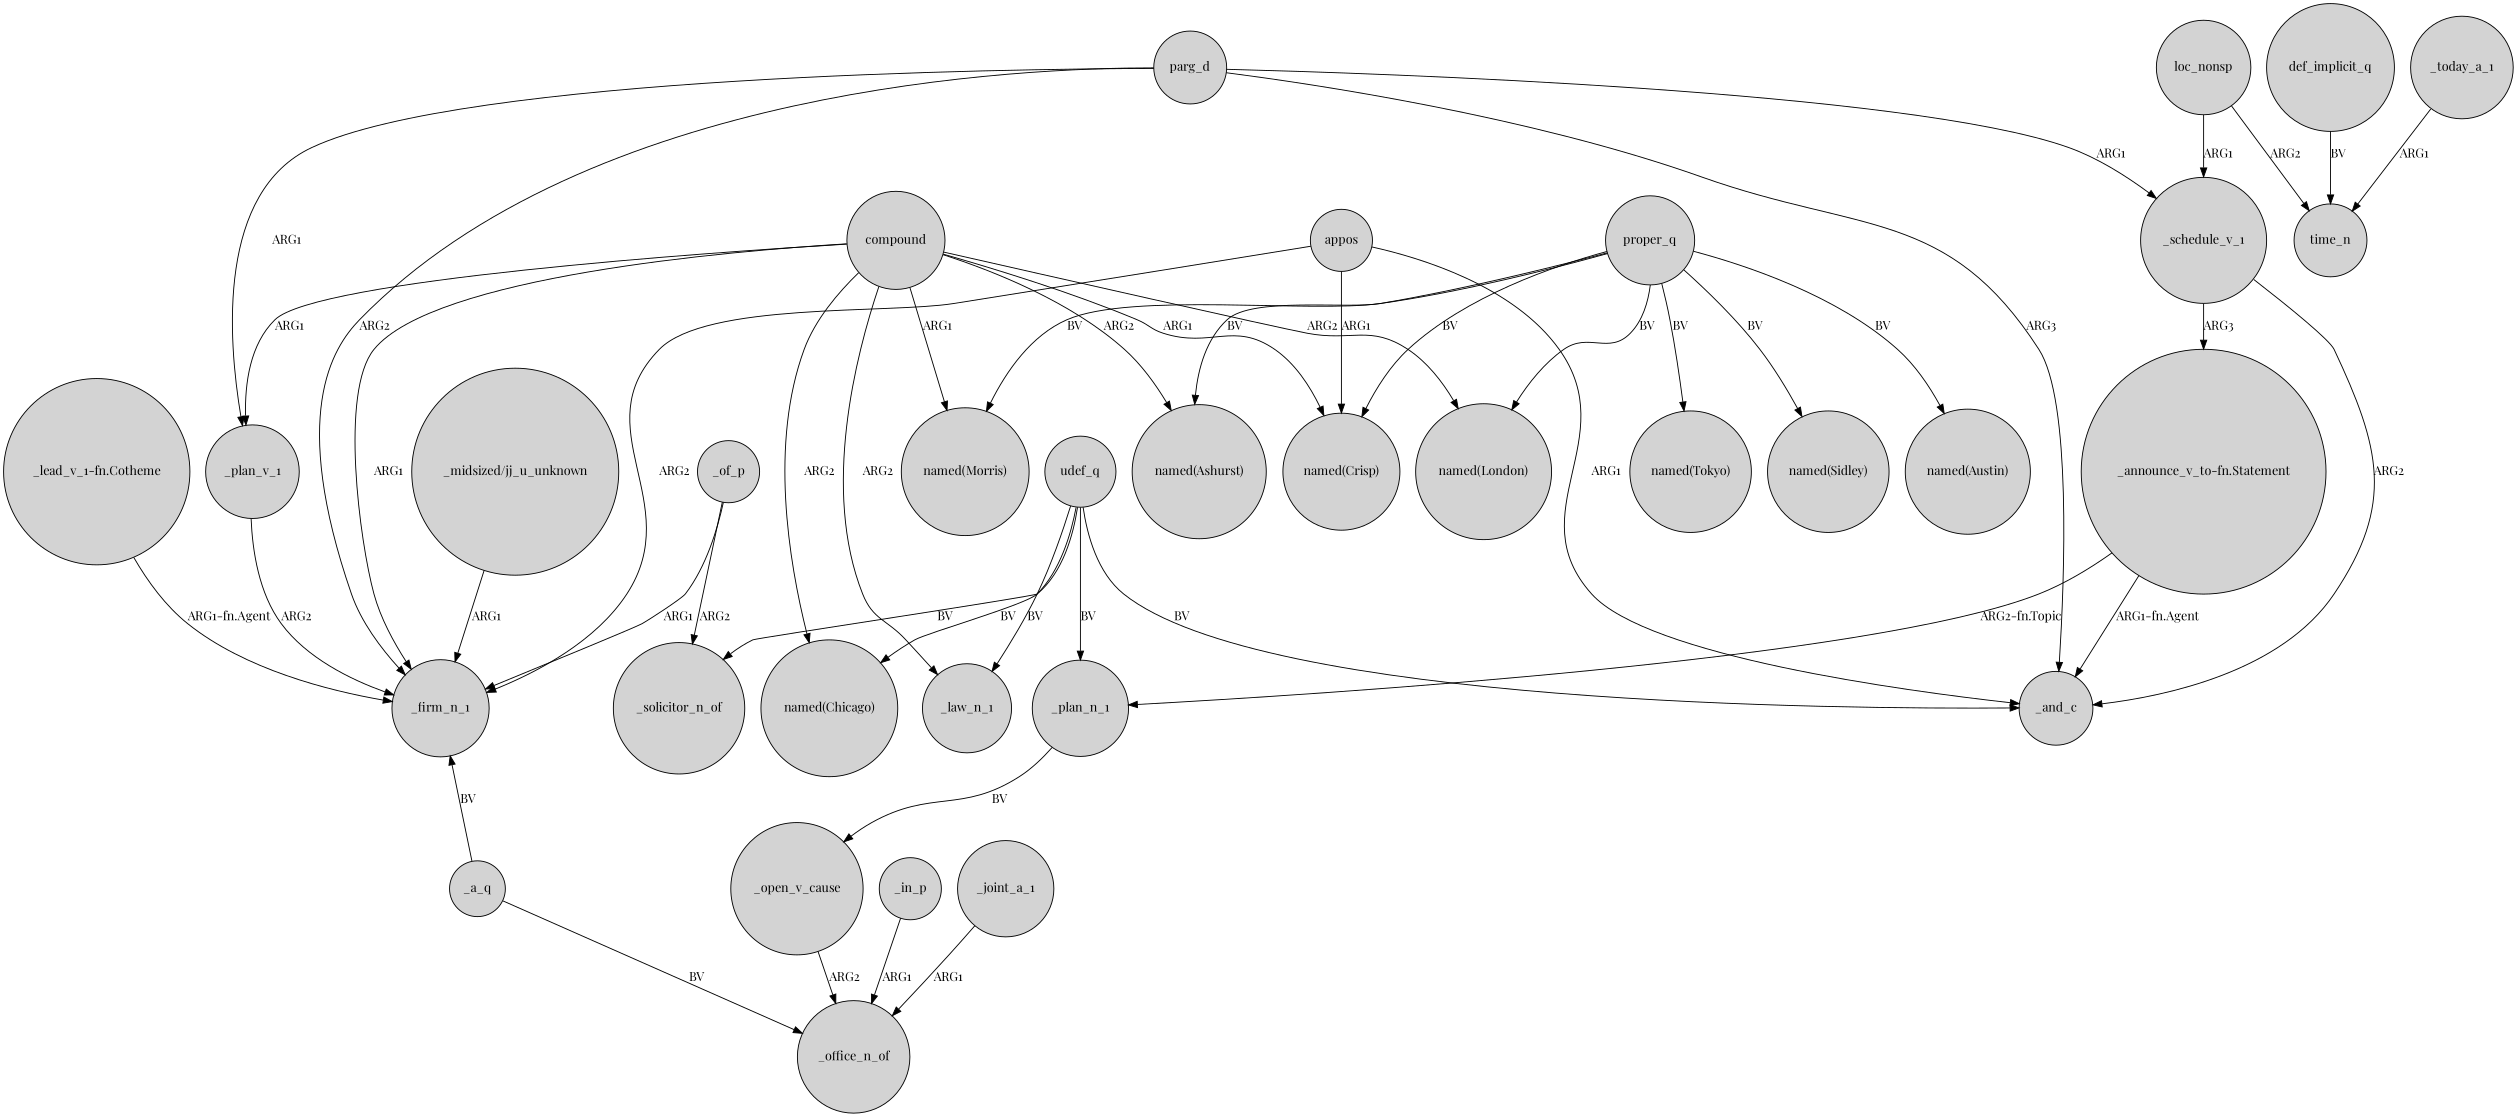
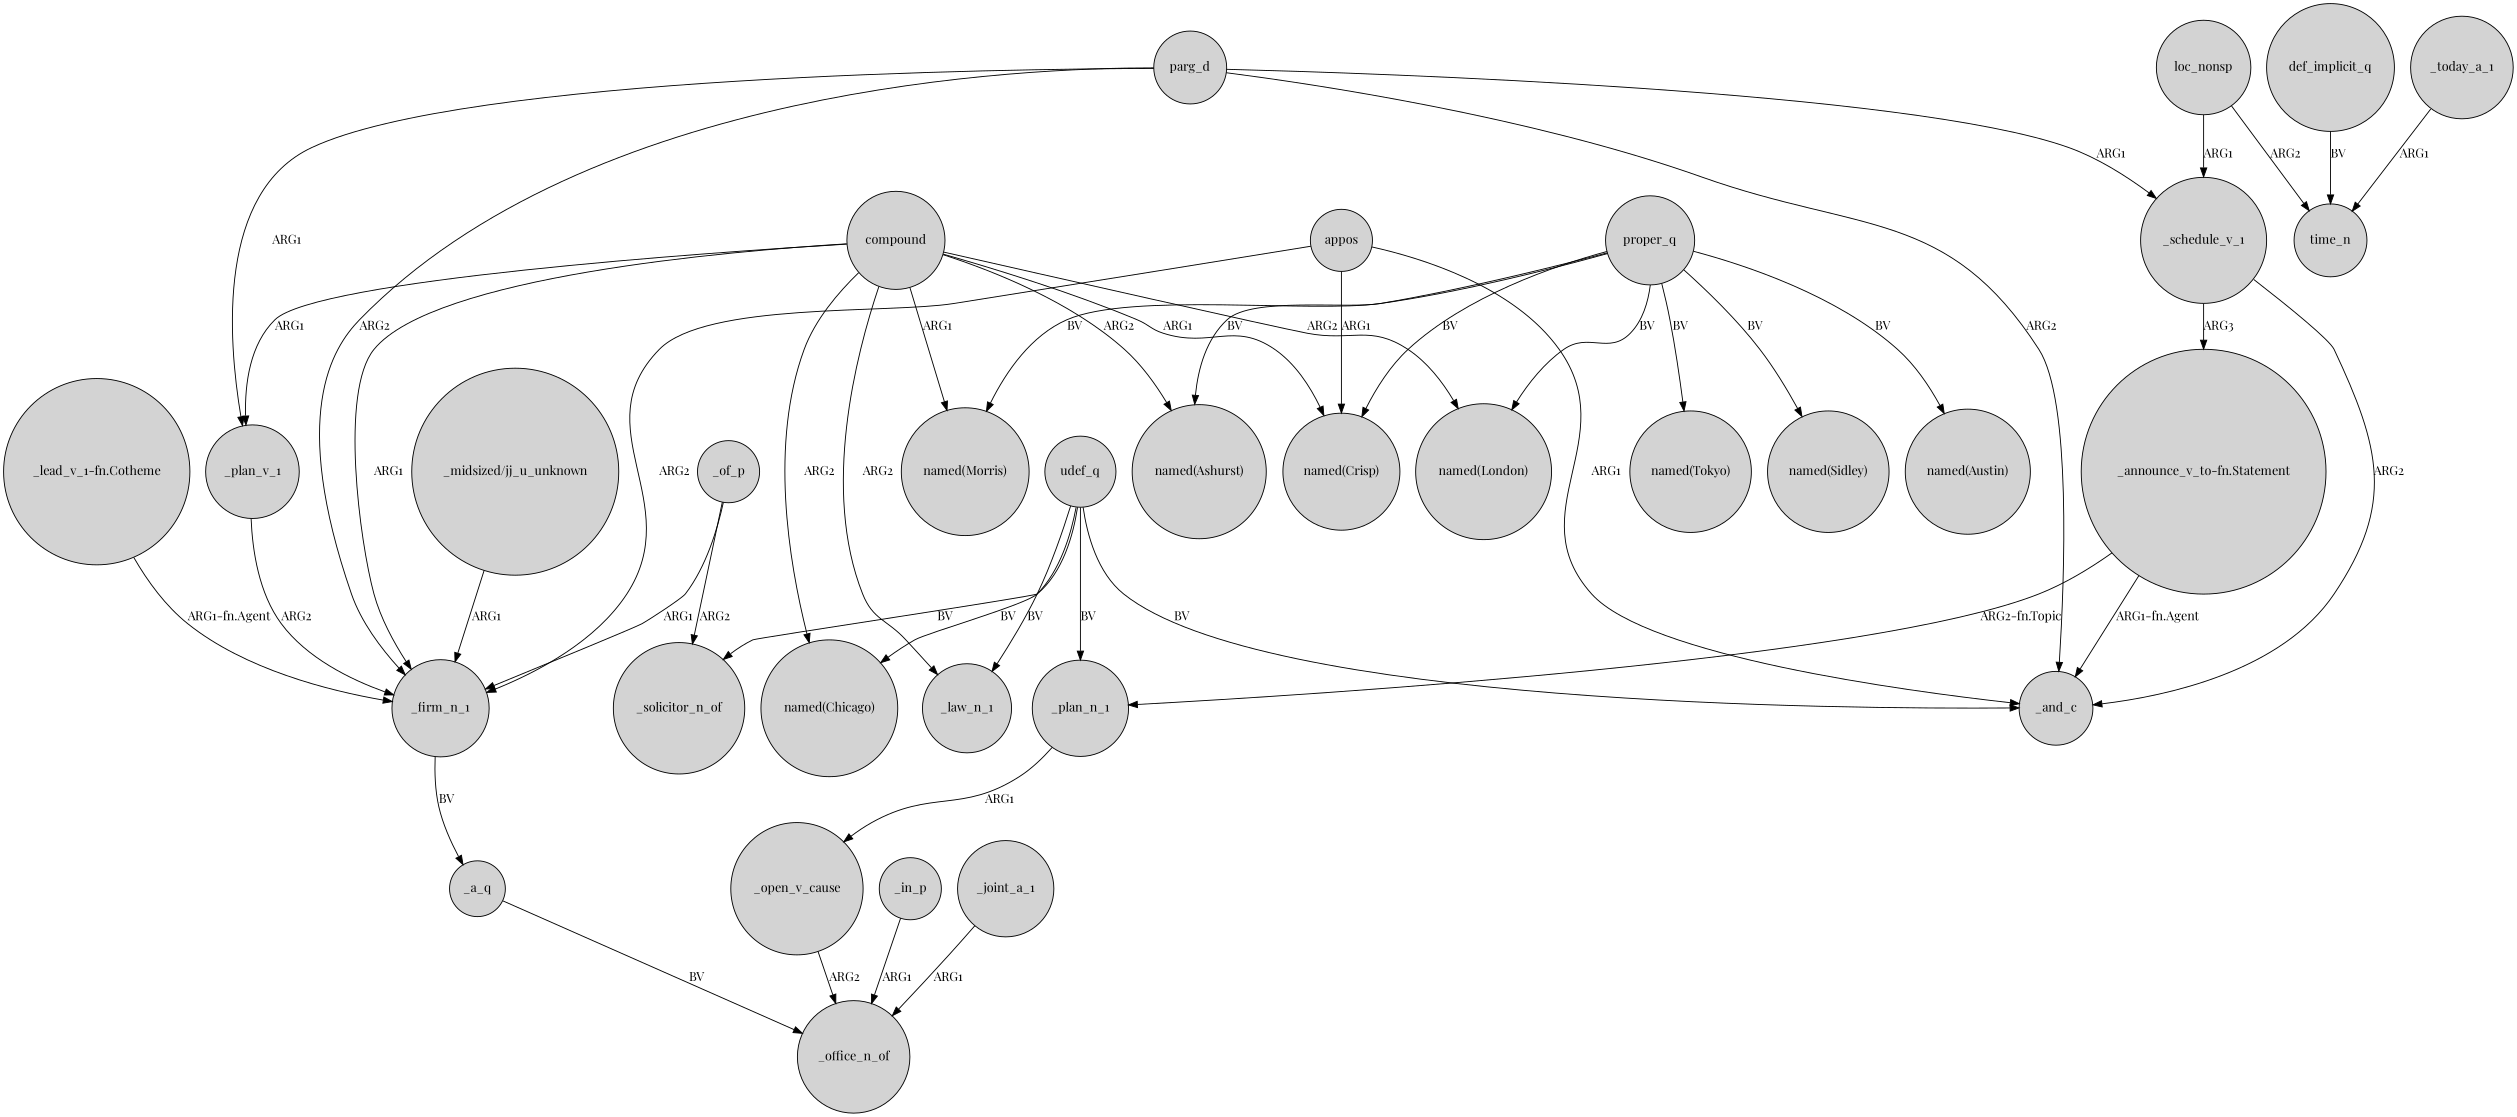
(2042, 326) -> (2042, 326)
(1000, 800) -> (1000, 800)
(462, 813) -> (439, 808)
